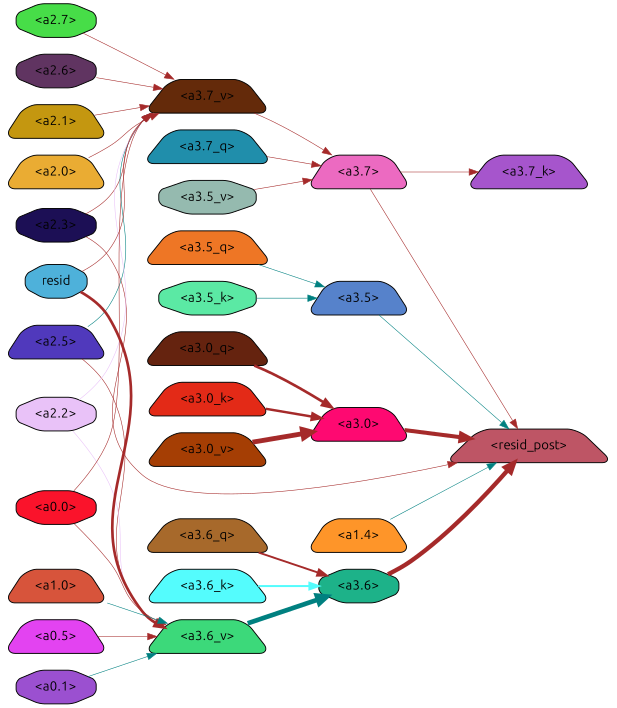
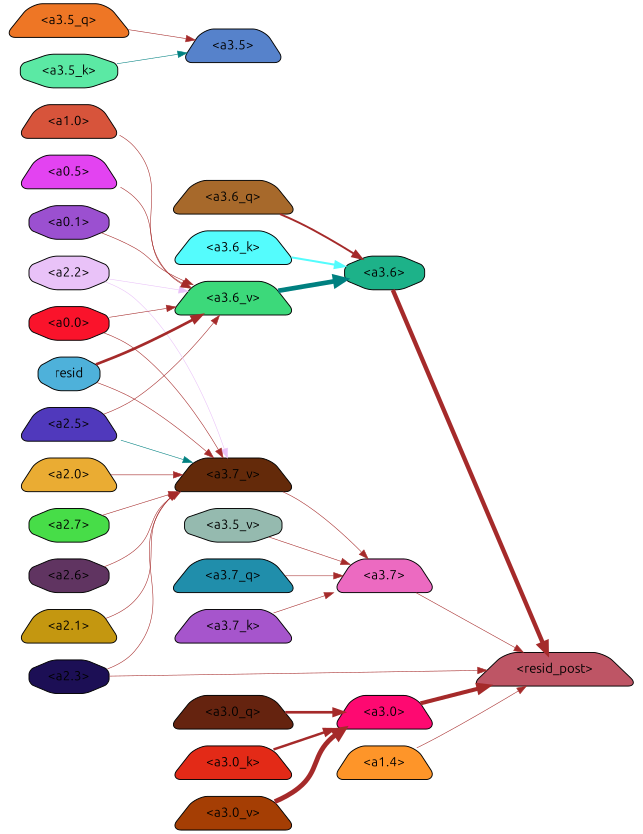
(435, 172) -> (299, 604)
(287, 274) -> (157, 34)
(440, 369) -> none
(439, 493) -> (468, 720)
(133, 612) -> (151, 209)
(118, 667) -> (144, 254)
